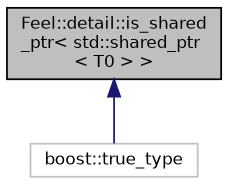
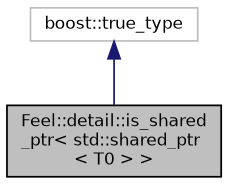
(114, 120) -> (114, 82)
